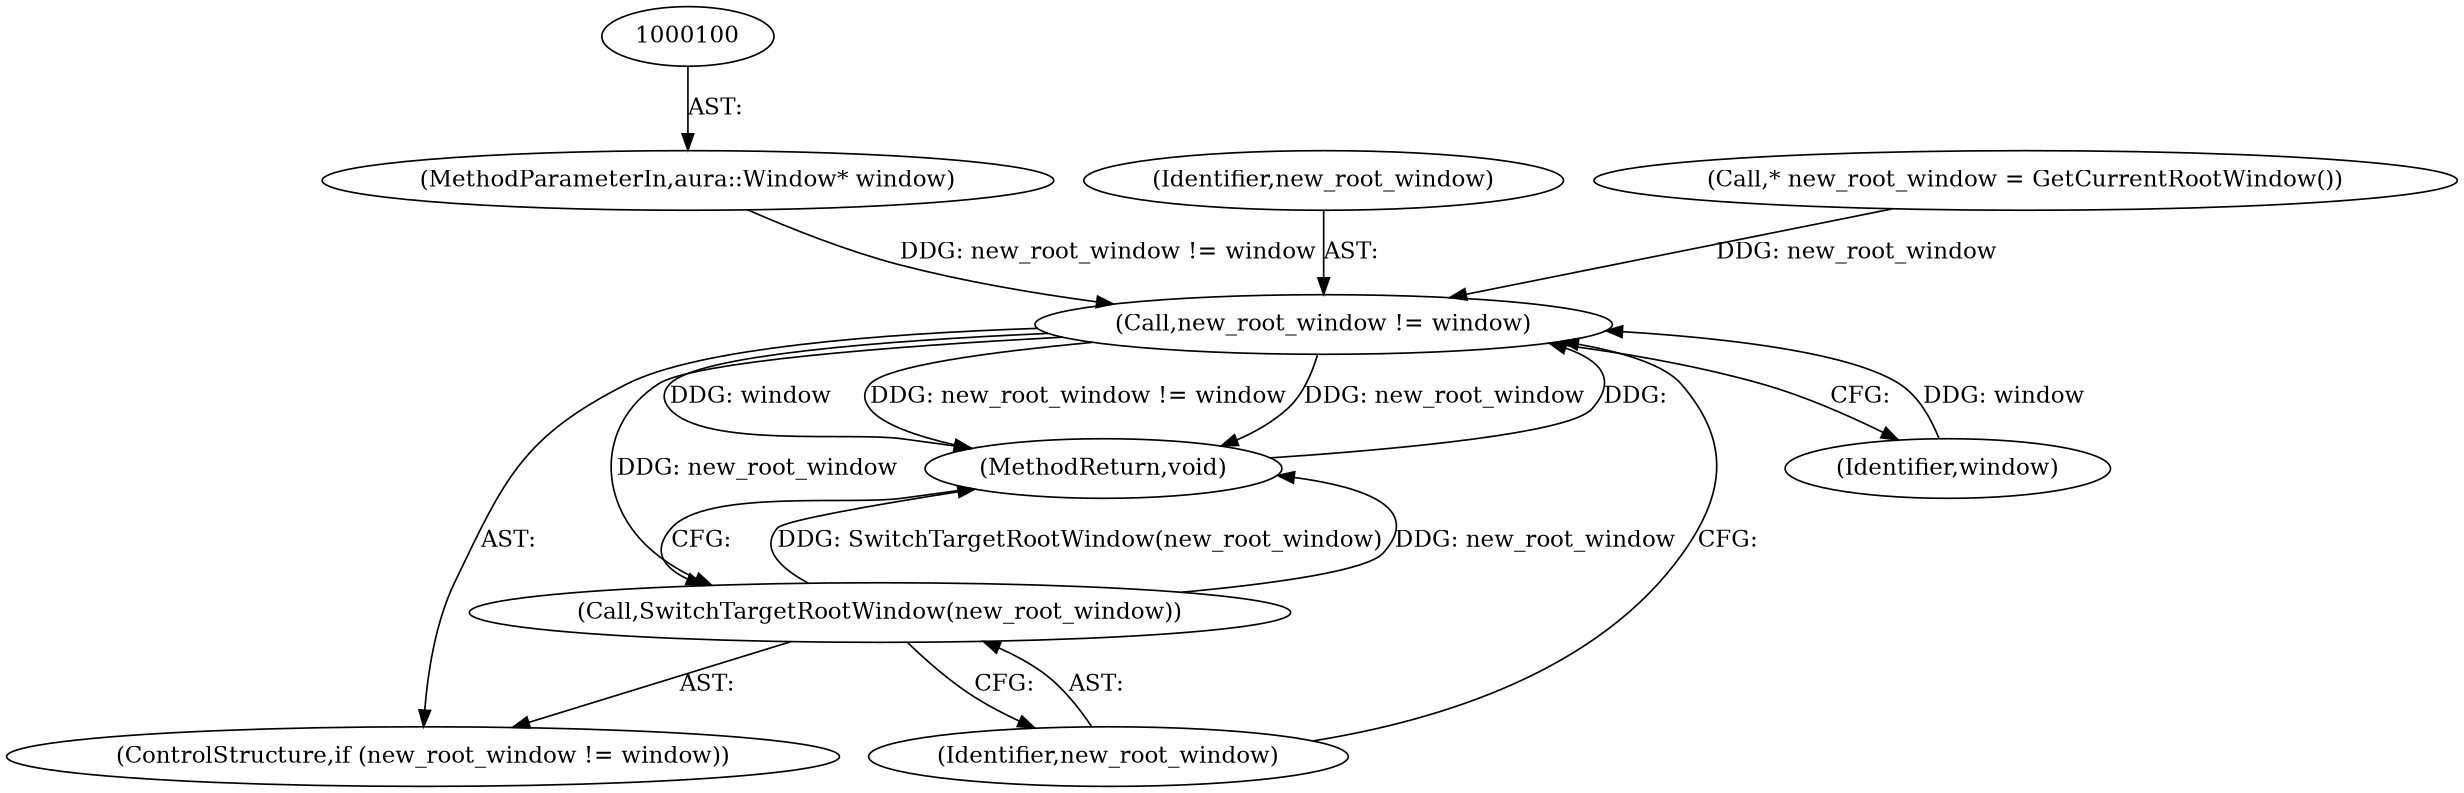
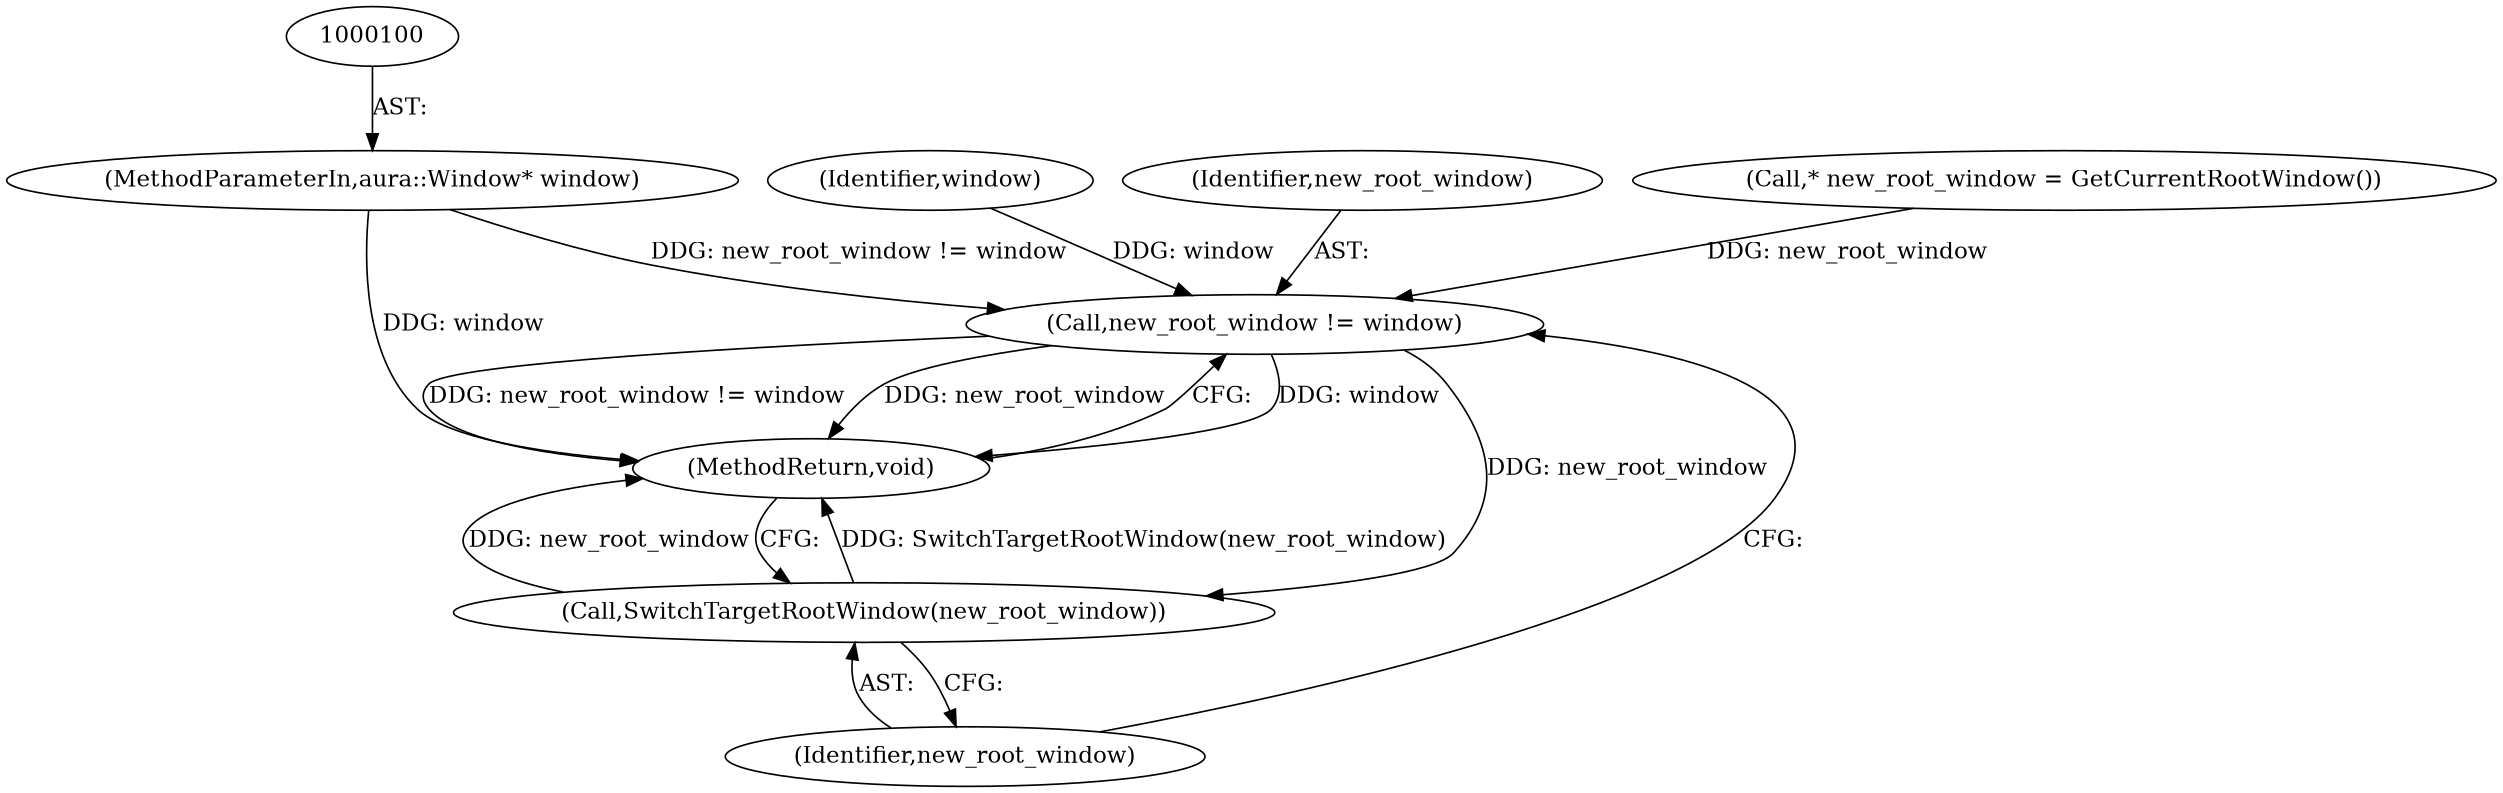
(1720, 373) -> none
(1639, 397) -> (1226, 397)
none -> (411, 402)
(423, 757) -> none
